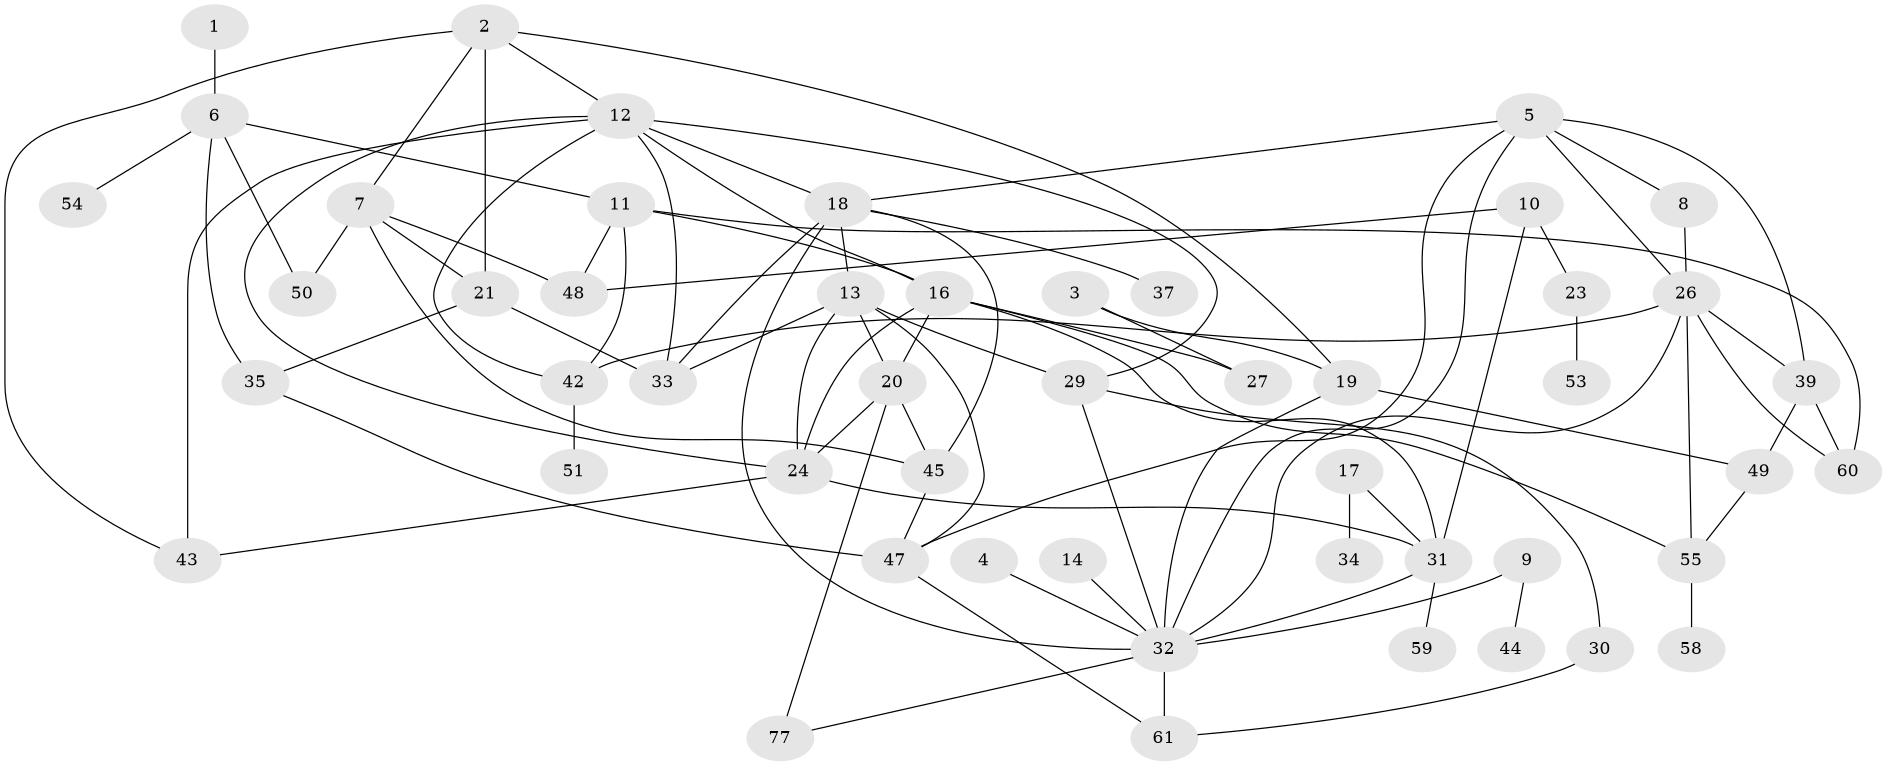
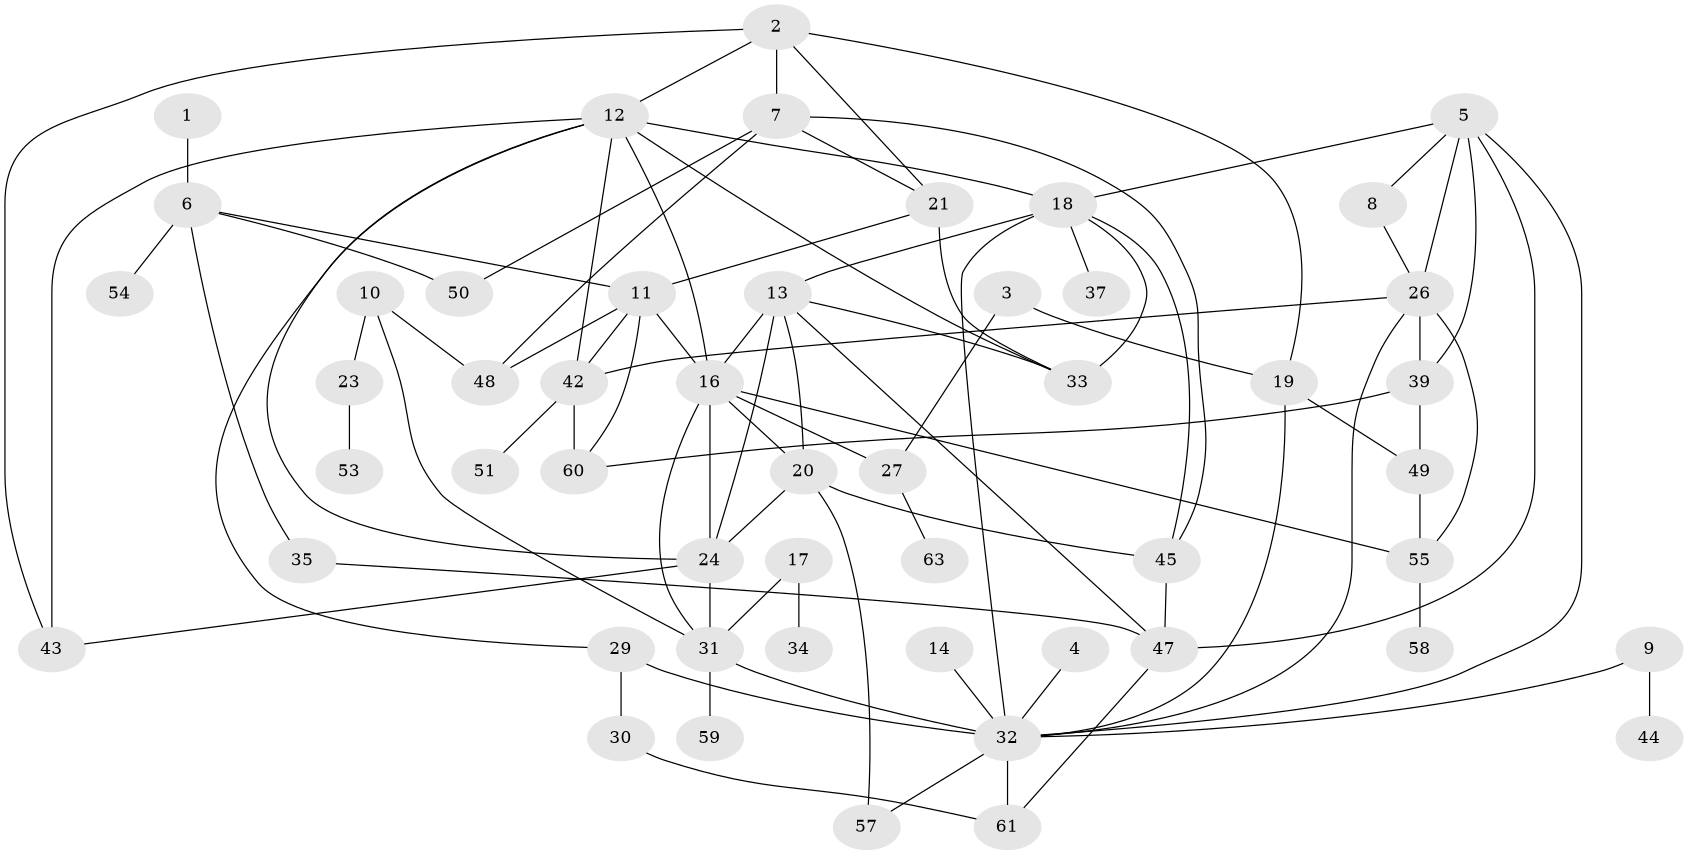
(370, 338) -> (791, 249)
(961, 342) -> (744, 338)
(1752, 394) -> (574, 427)
none -> (935, 561)
(780, 738) -> (867, 827)
